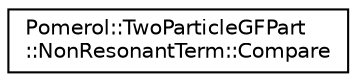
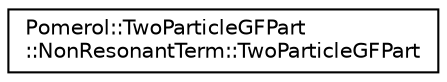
(178, 41) -> (223, 41)
